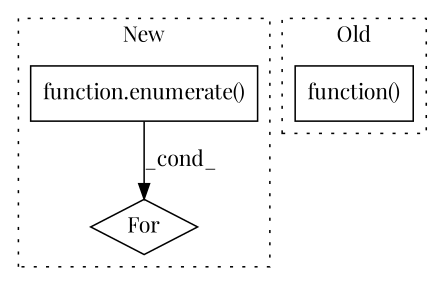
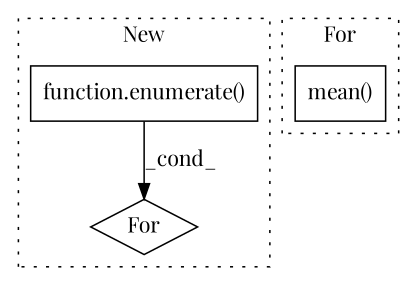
(354, 36) -> (340, 36)
(354, 94) -> (340, 94)
